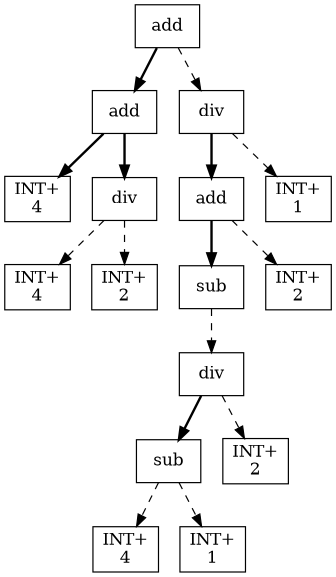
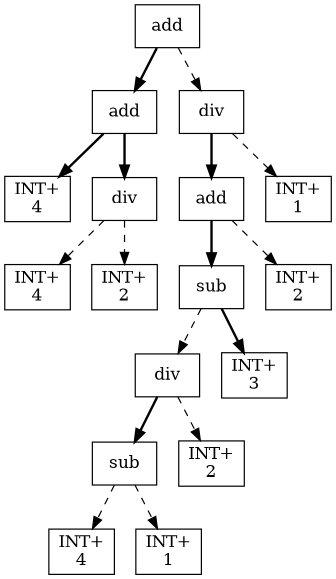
none -> (254, 375)
